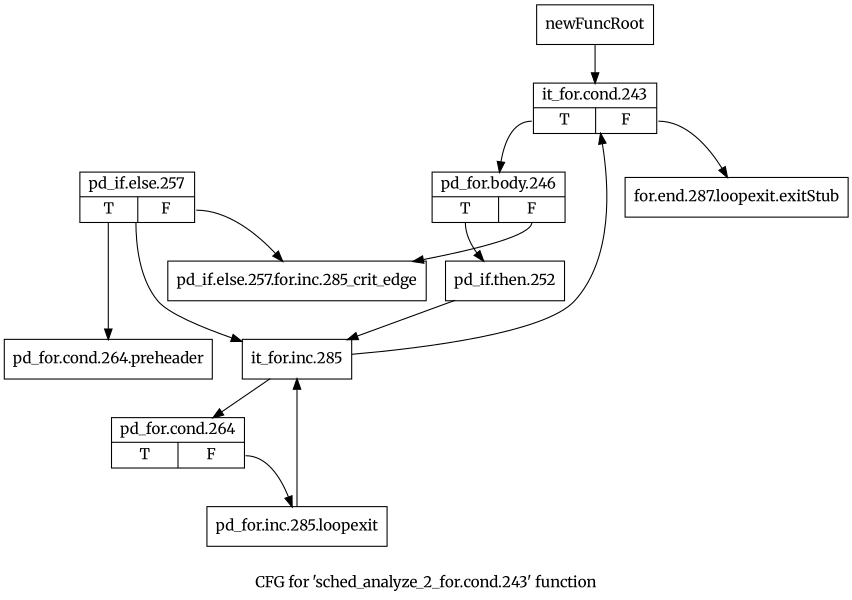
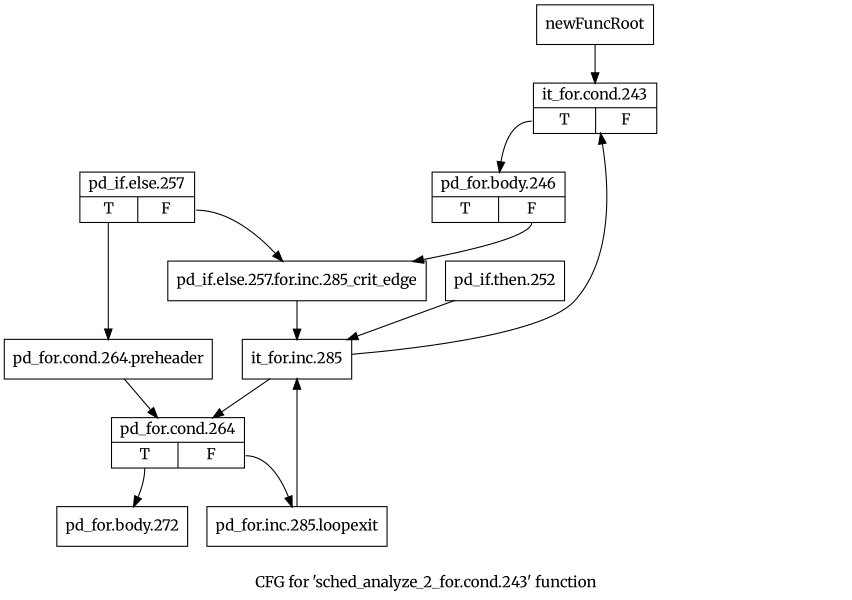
(737, 197) -> none
(469, 239) -> none
(158, 301) -> (297, 315)
none -> (137, 394)
none -> (122, 526)
